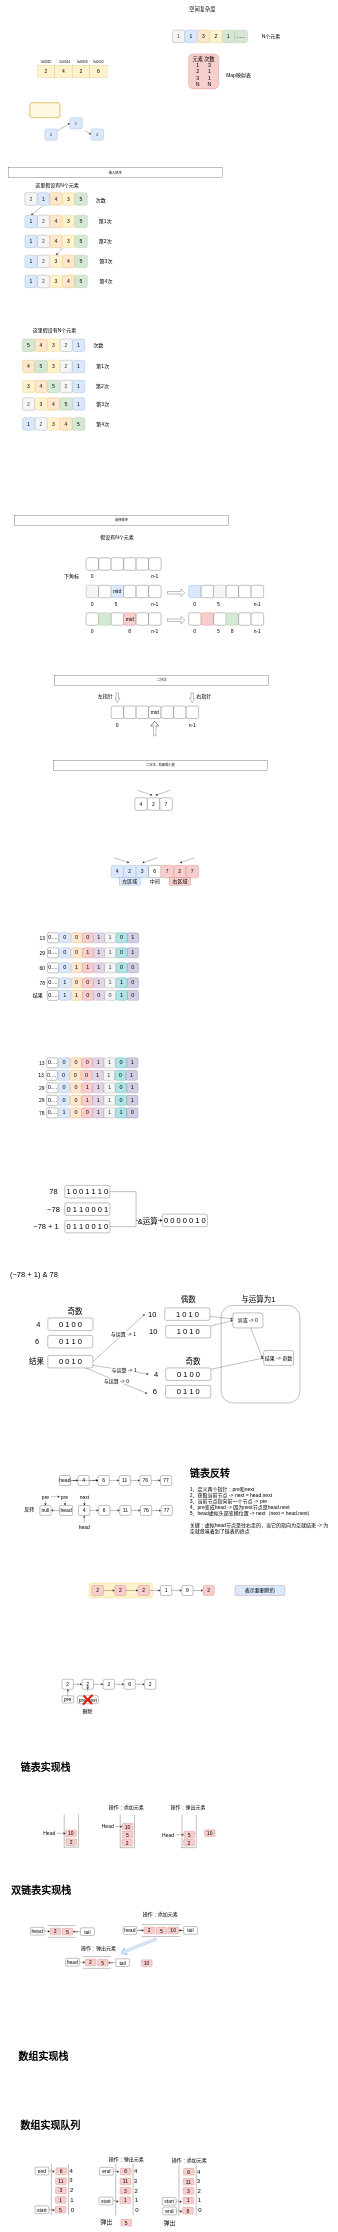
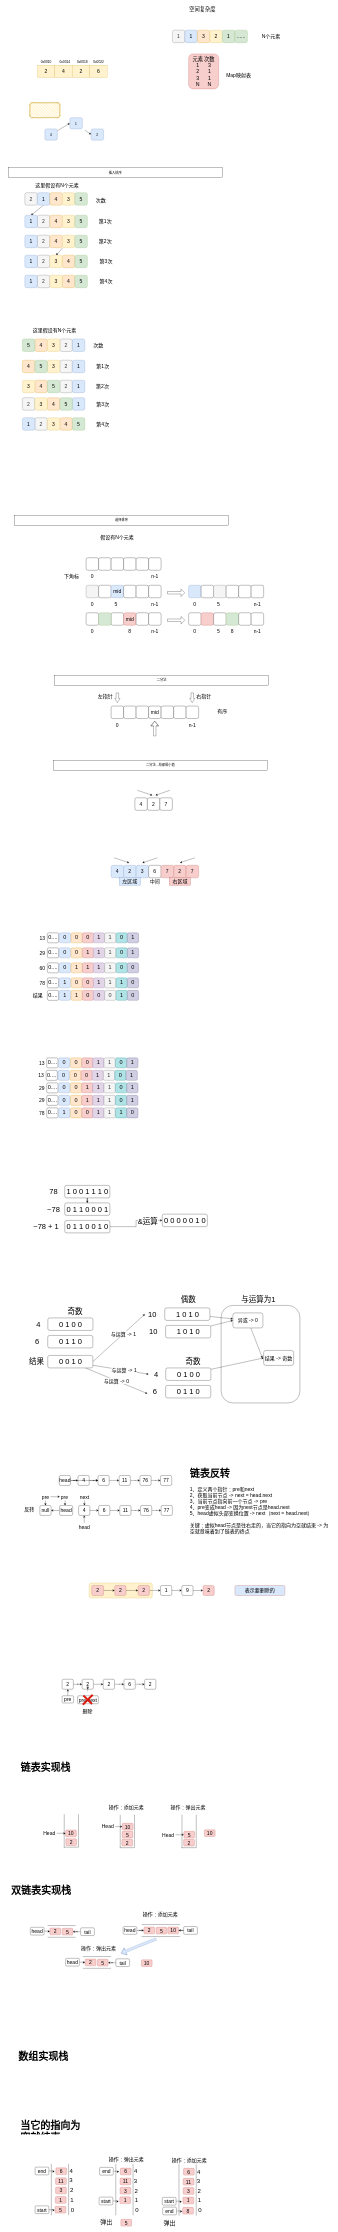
none -> (222, 711)
(136, 1191) -> (87, 1202)
(34, 1274) -> none
(35, 2115) -> (45, 2115)
